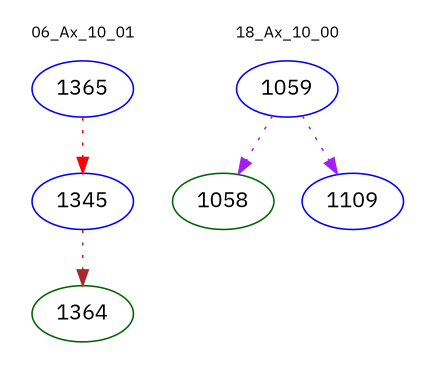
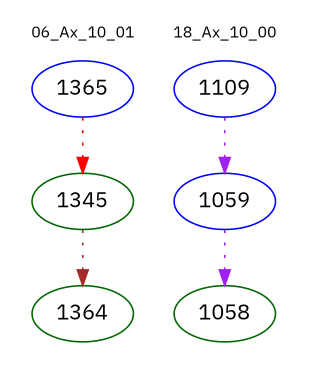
(316, 138) -> (225, 138)
(83, 201) -> (83, 201)
